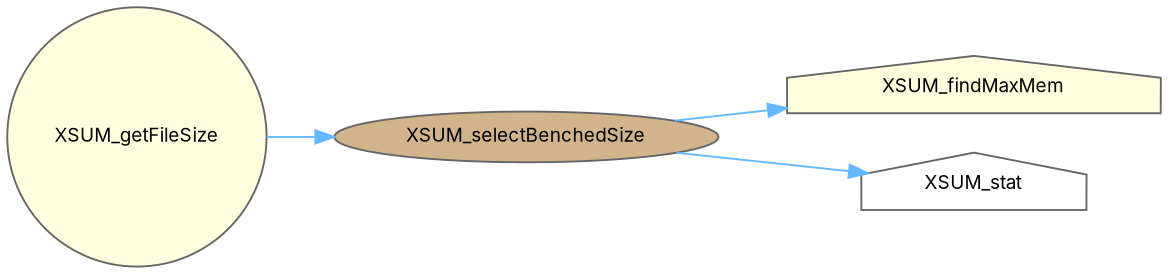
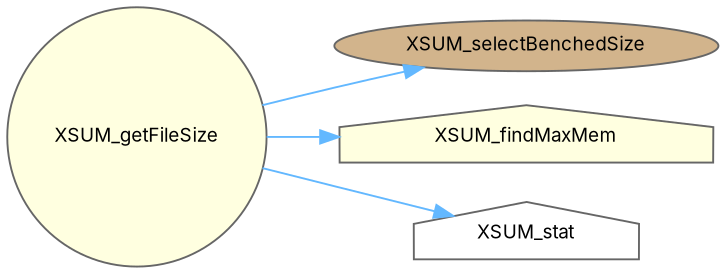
(721, 115) -> (293, 137)
(763, 162) -> (348, 190)
